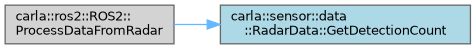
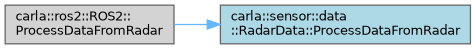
(345, 24) -> (345, 24)
